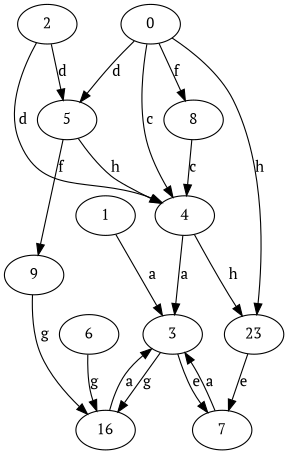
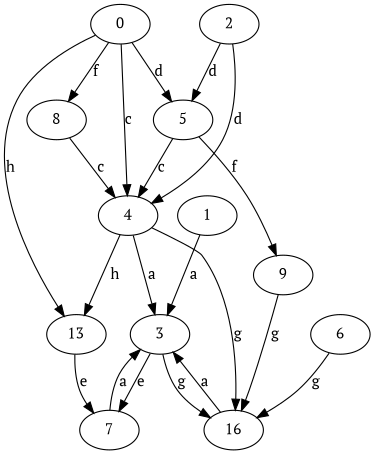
(116, 168) -> (162, 168)
none -> (223, 297)
(254, 334) -> (76, 334)
